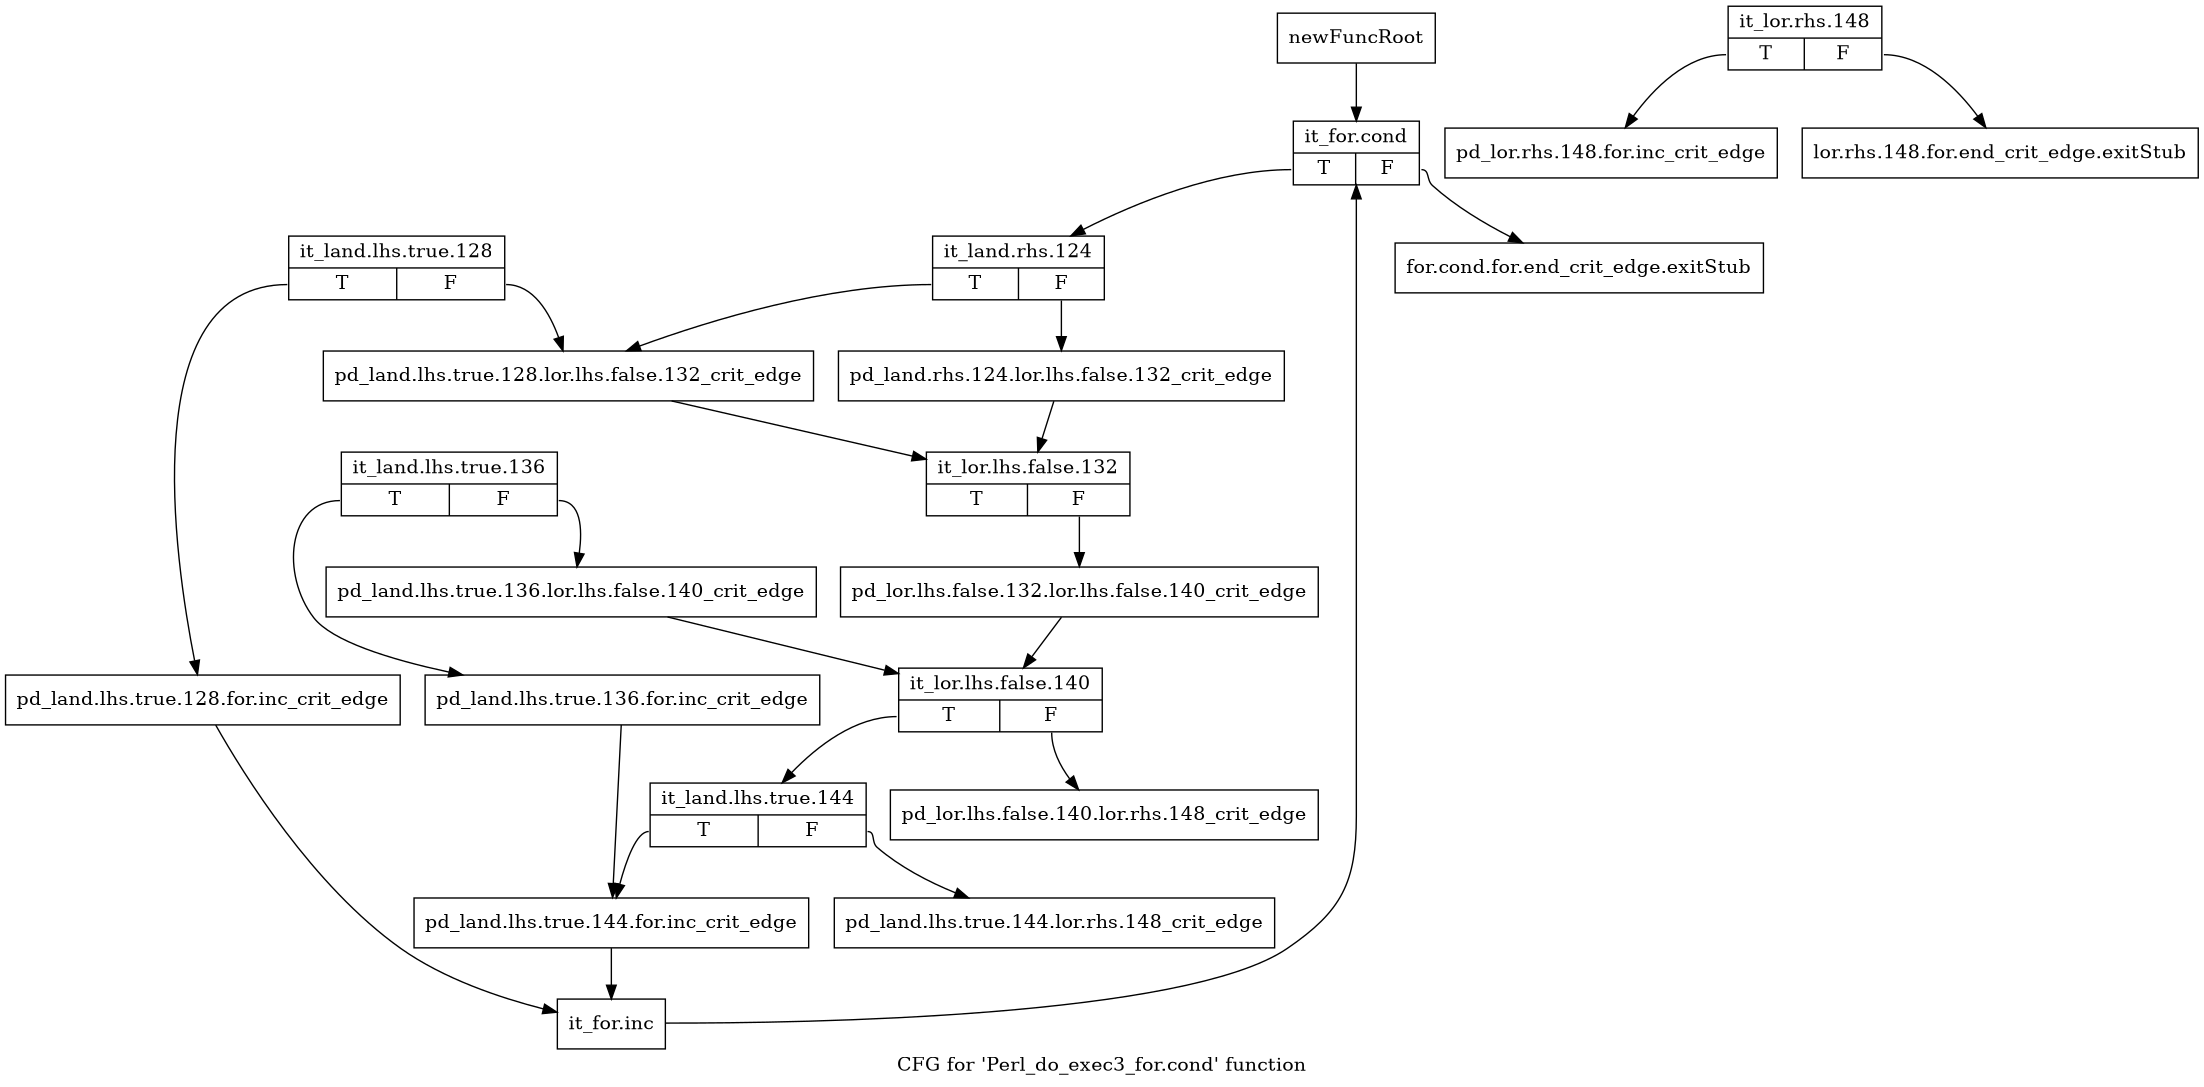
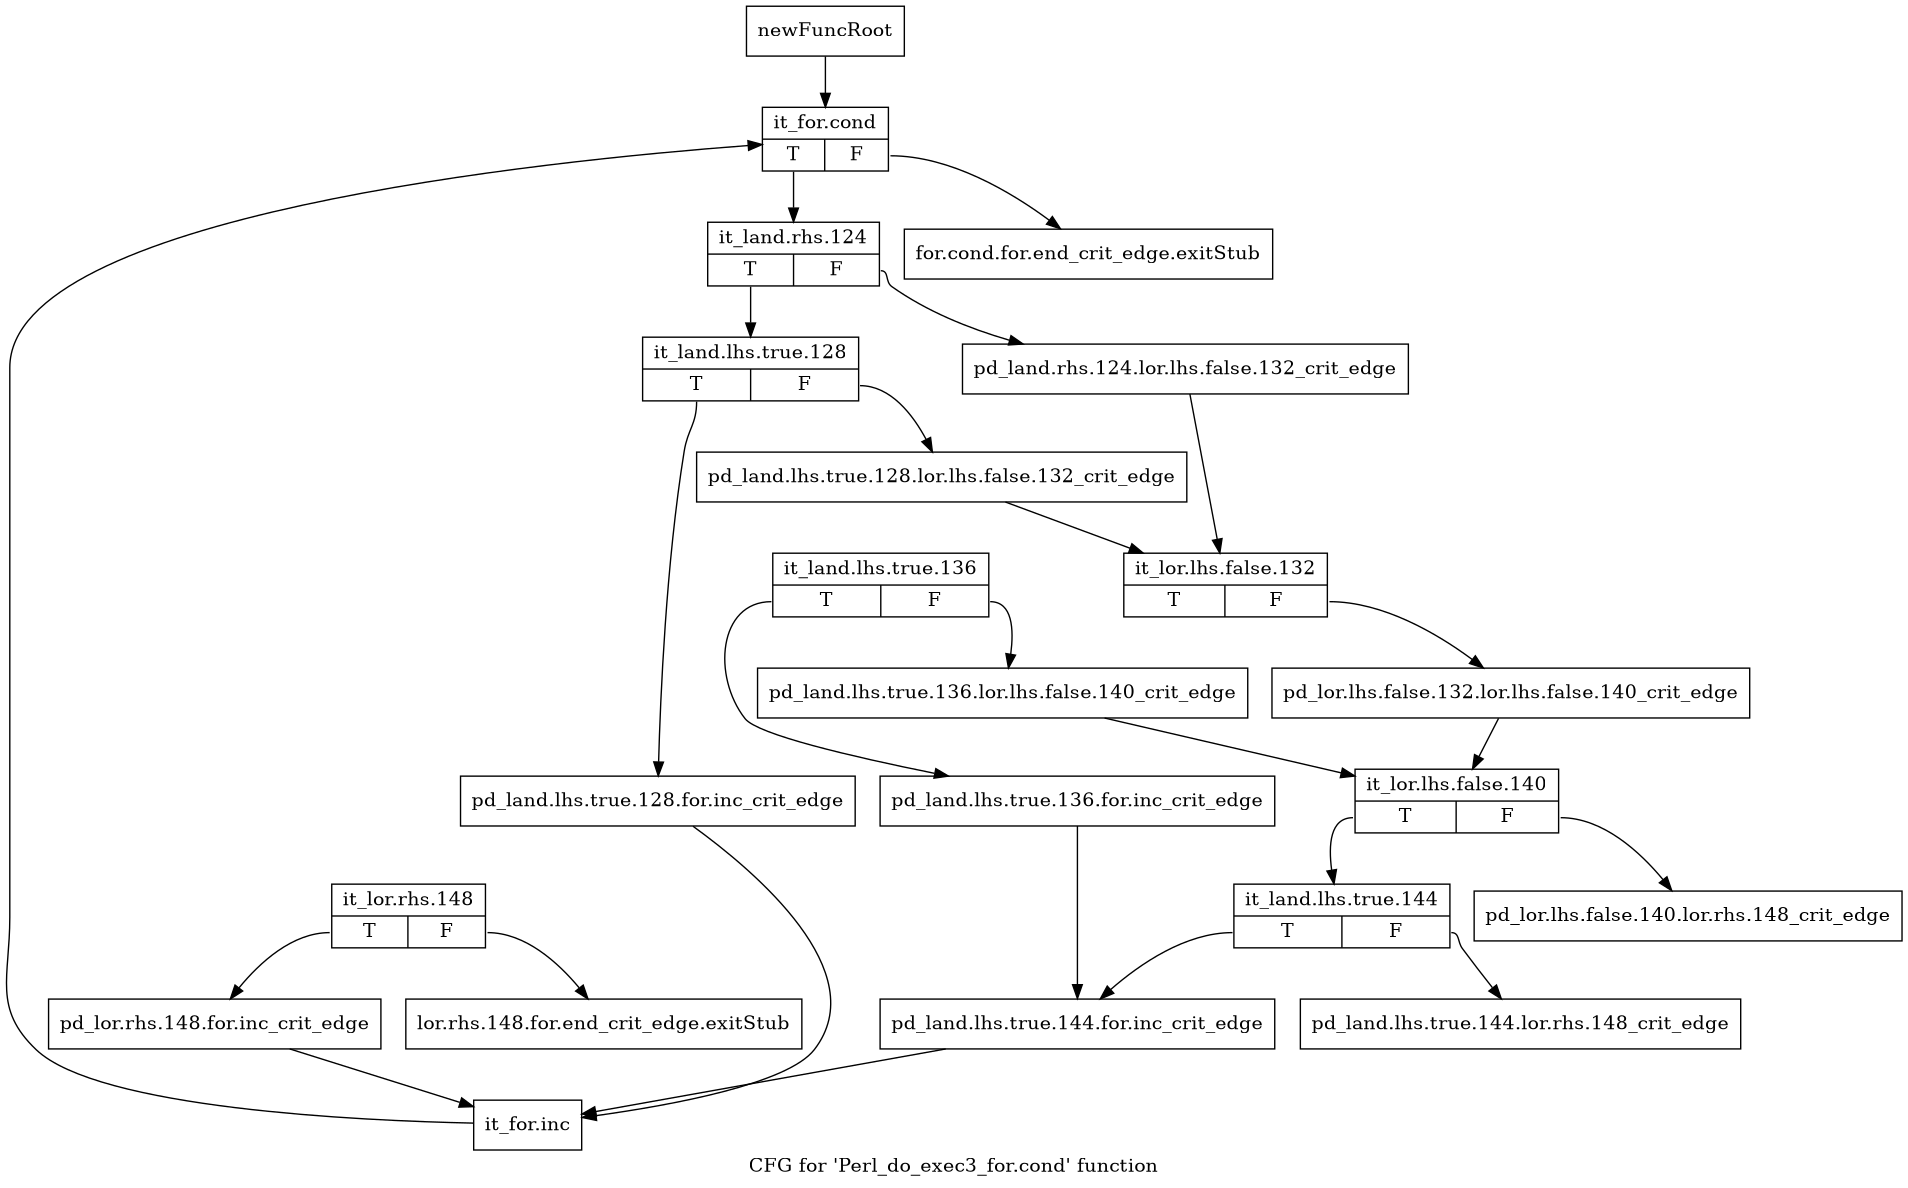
(783, 303) -> (751, 305)
none -> (375, 1076)
